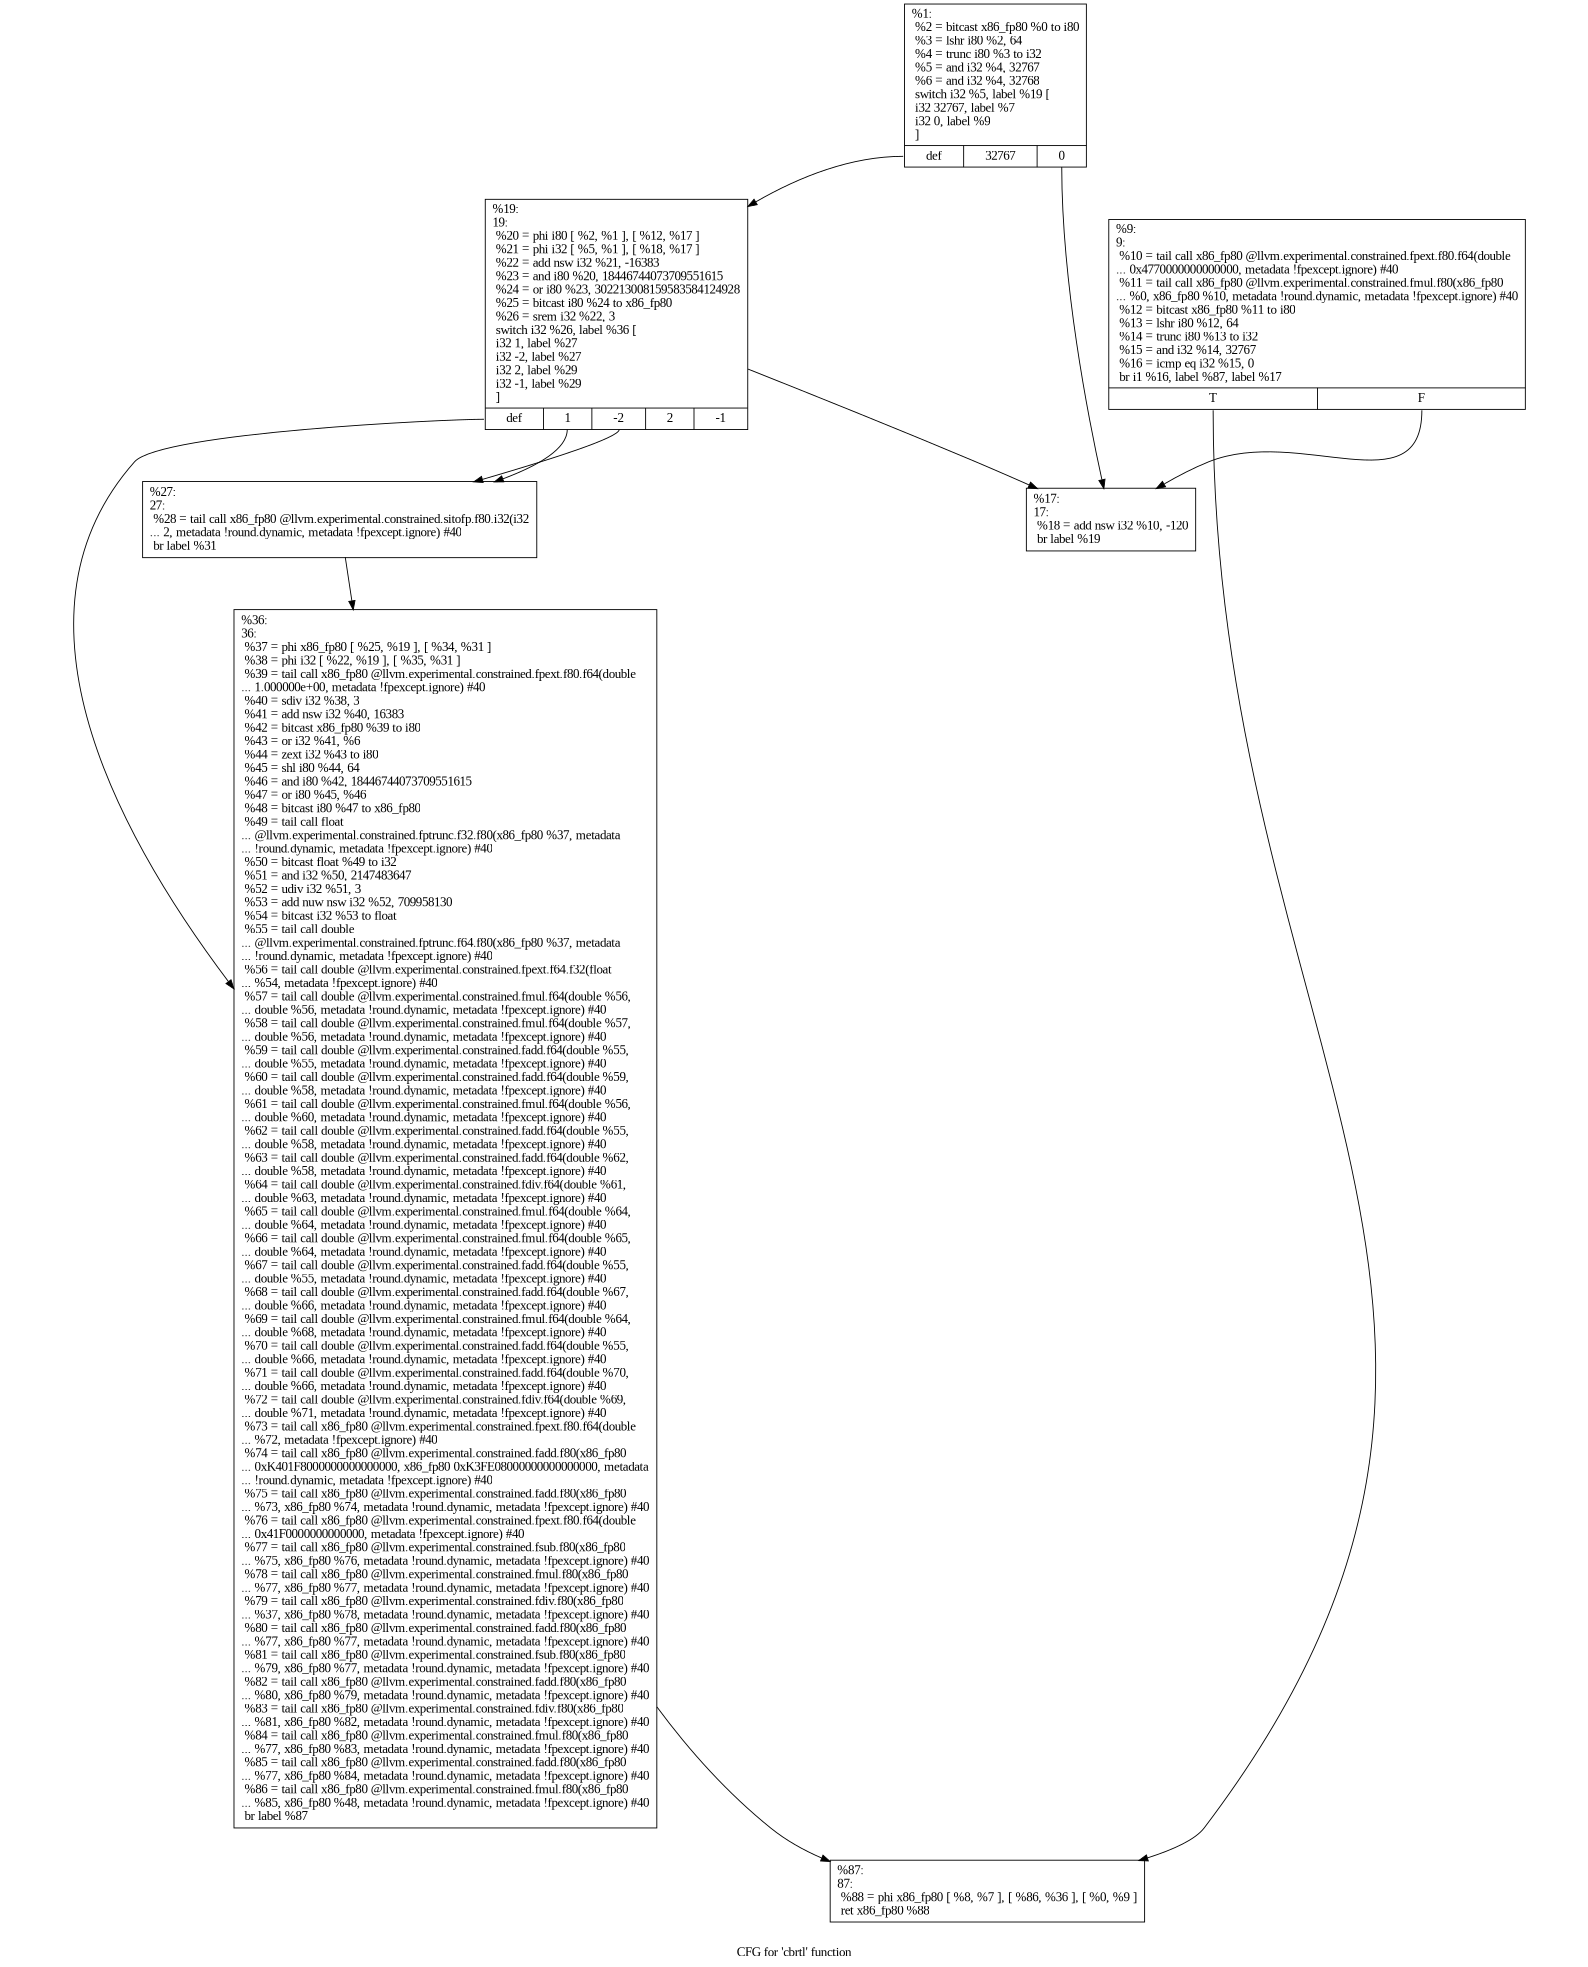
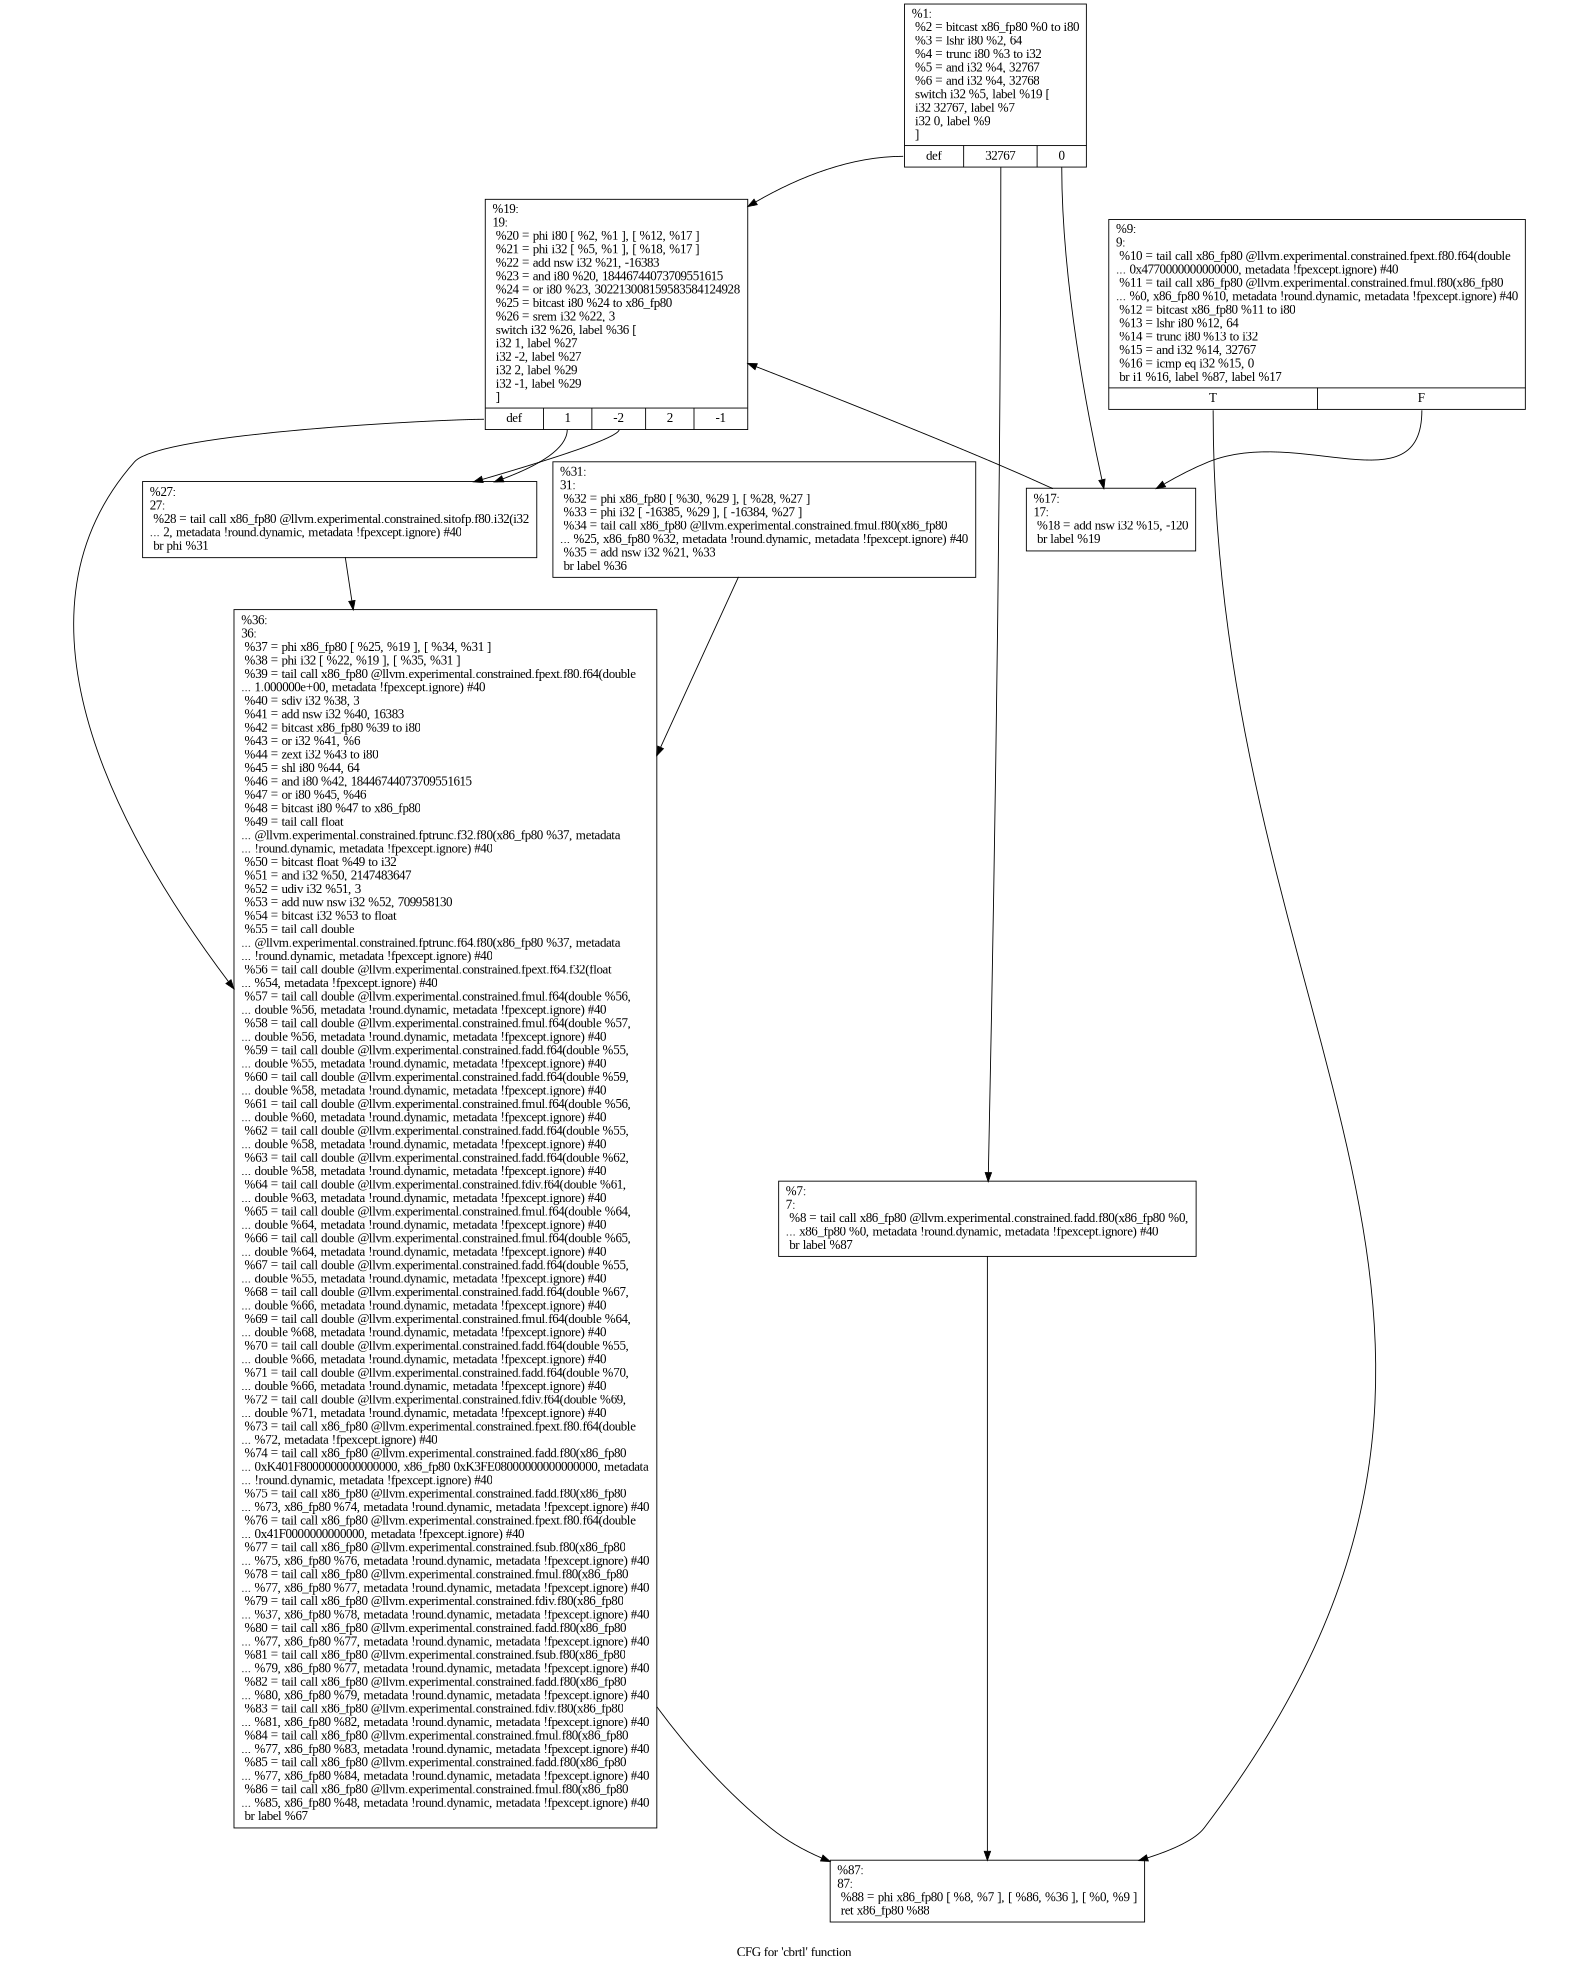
(889, 426) -> (905, 426)
none -> (764, 520)
(1111, 526) -> (1111, 526)
(183, 546) -> (179, 546)
none -> (987, 1219)
(275, 1816) -> (275, 1816)
